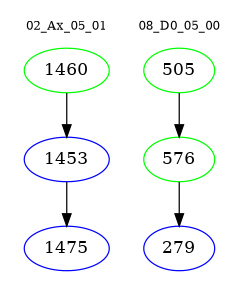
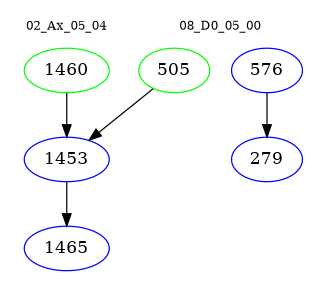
(67, 27) -> (67, 27)
(179, 109) -> (137, 102)
(179, 159) -> (267, 70)
(67, 248) -> (67, 248)
